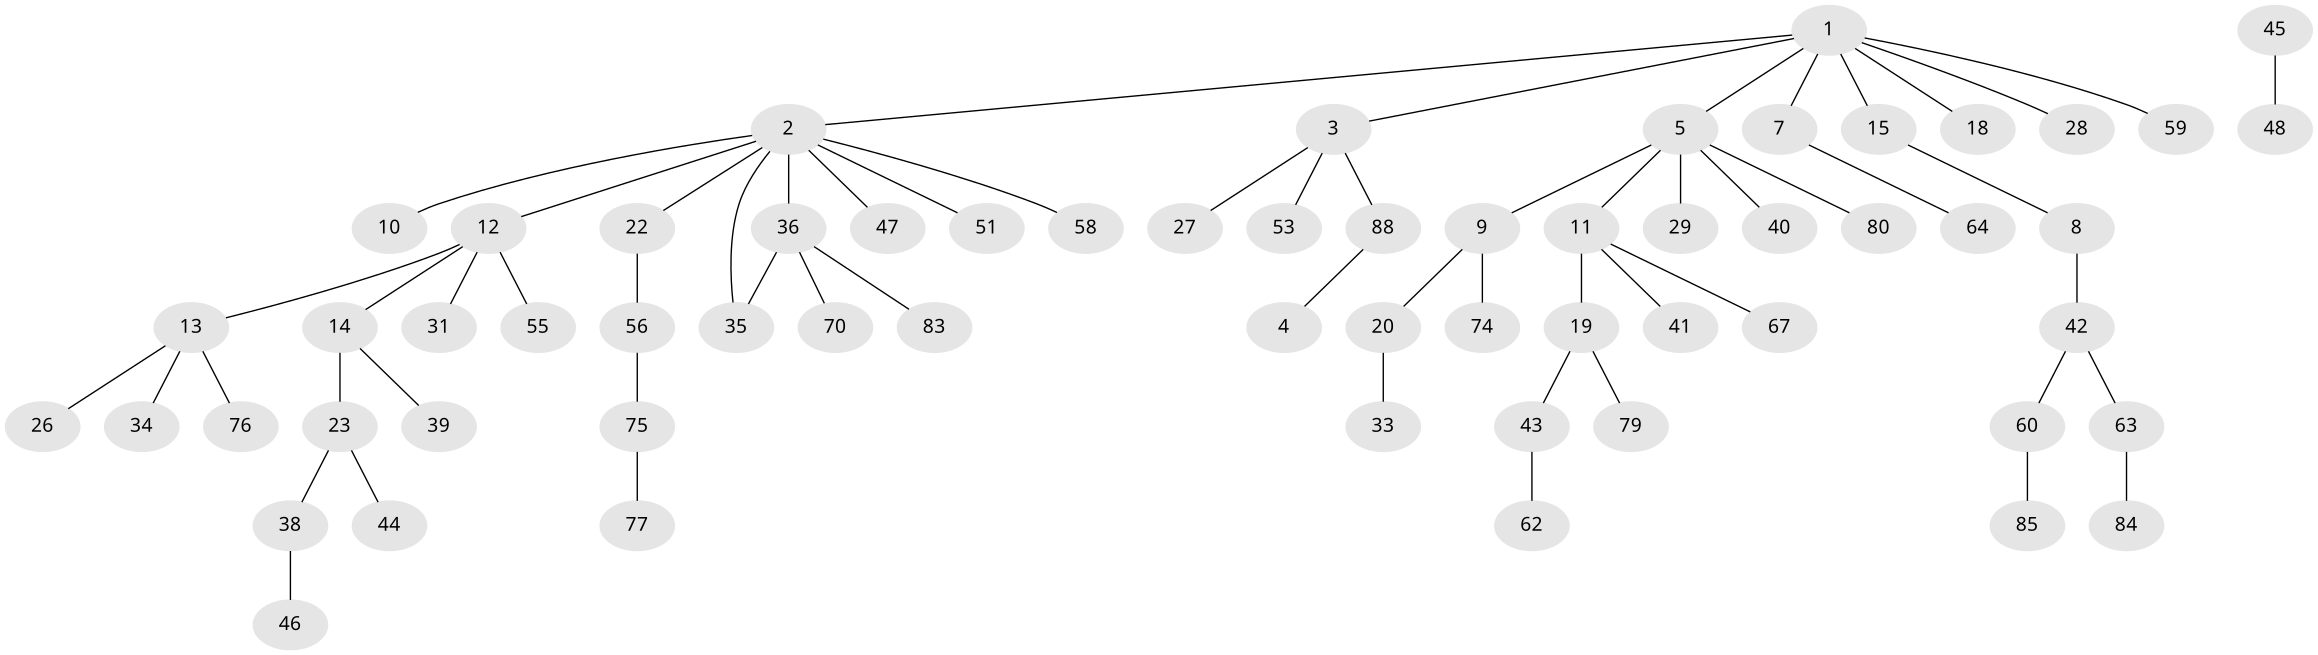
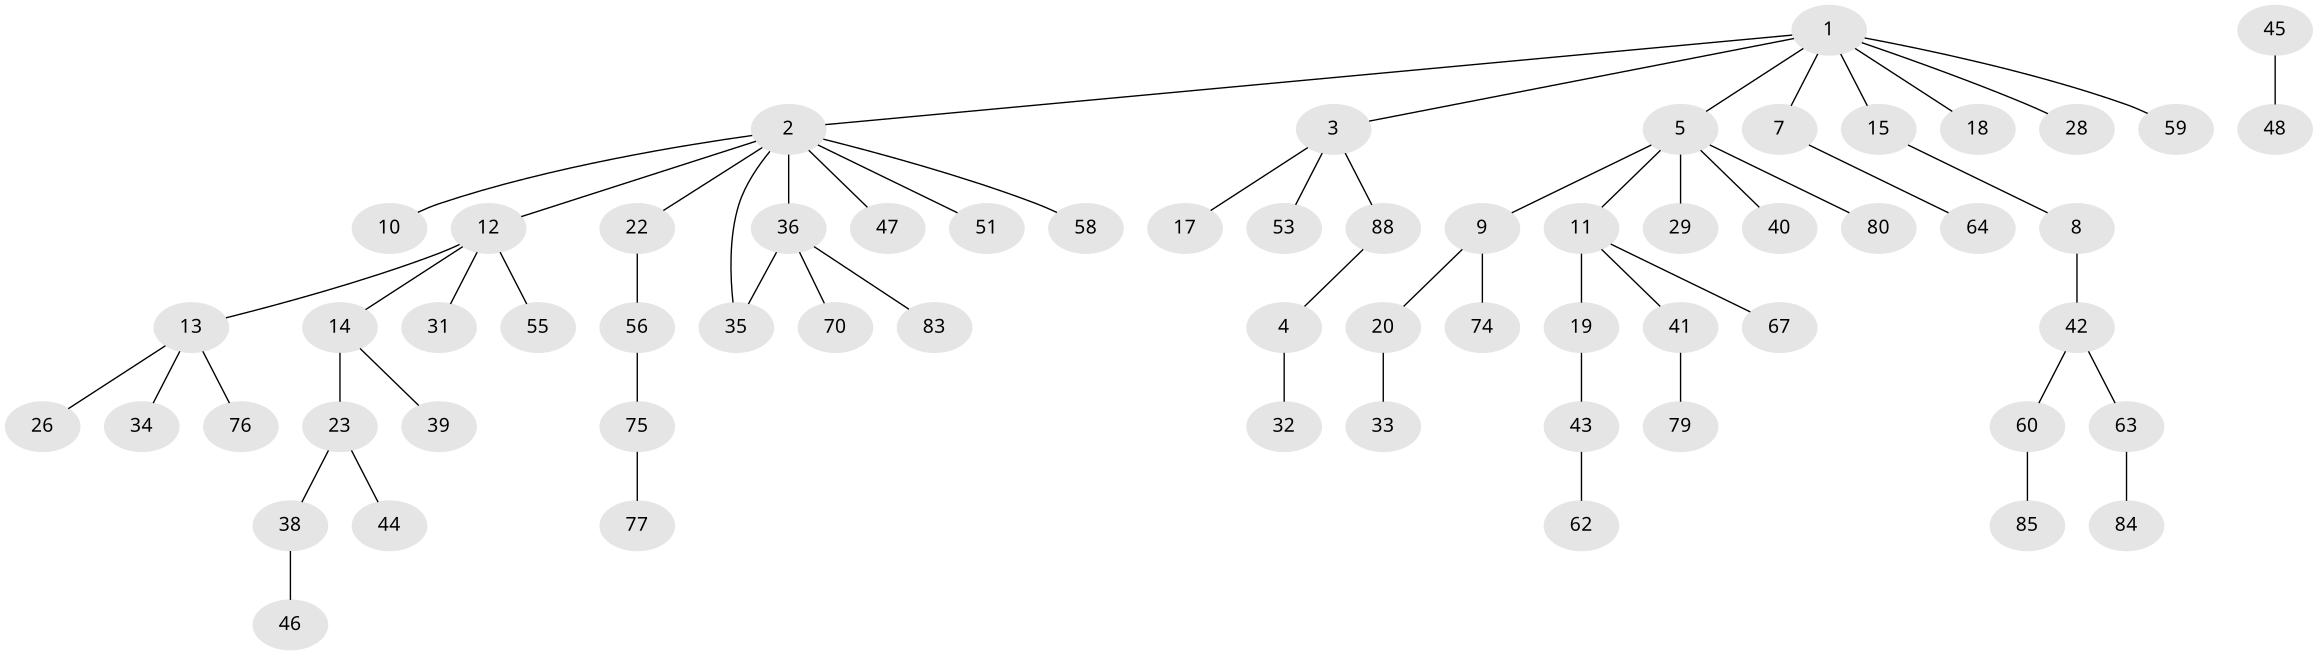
(1185, 228) -> (1185, 228)
(1606, 377) -> (1681, 377)
none -> (1284, 427)
